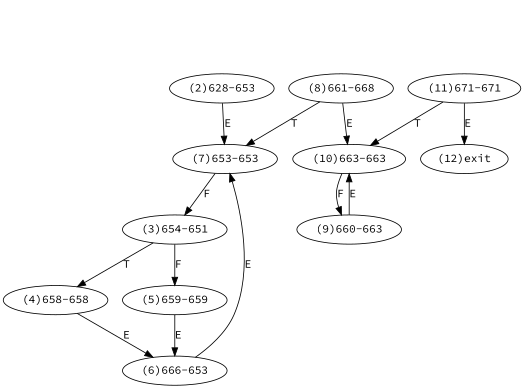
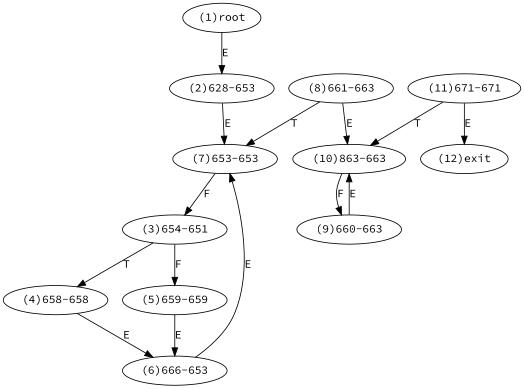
none -> (222, 18)
(341, 88) -> (341, 88)
(349, 159) -> (349, 159)
